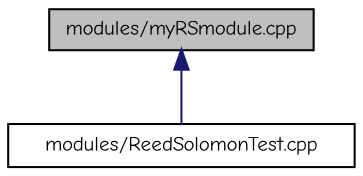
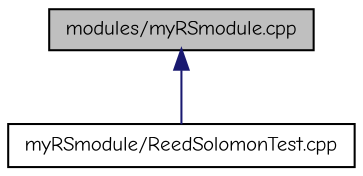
(181, 146) -> (181, 146)
